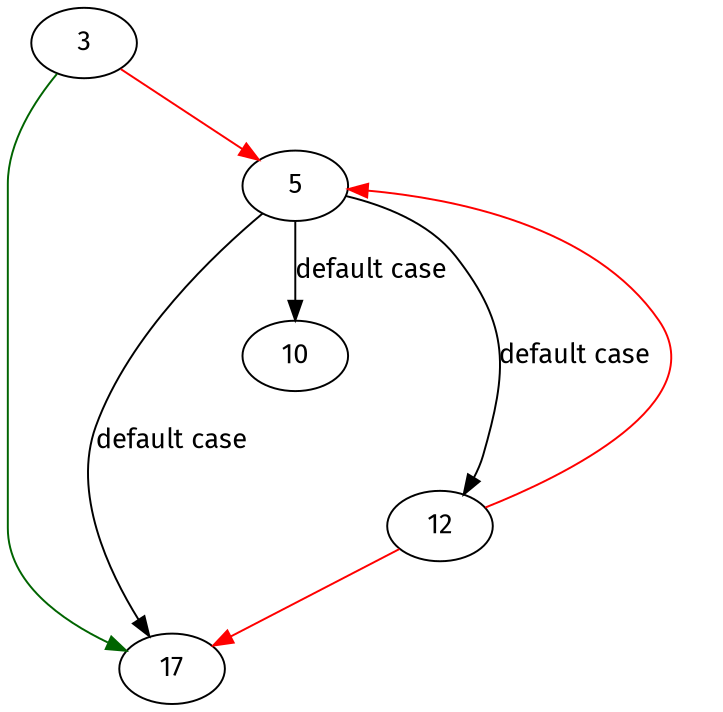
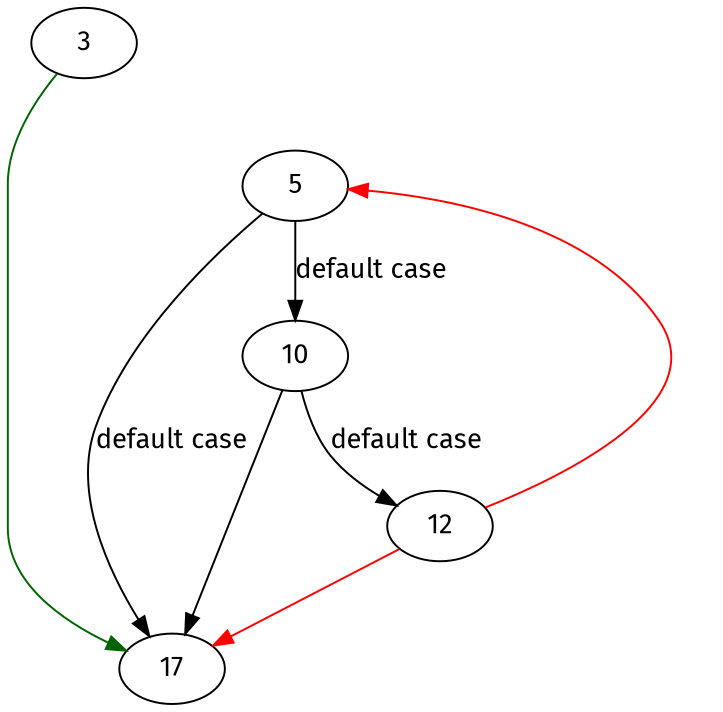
(182, 109) -> none
(485, 302) -> (328, 453)
none -> (237, 503)
